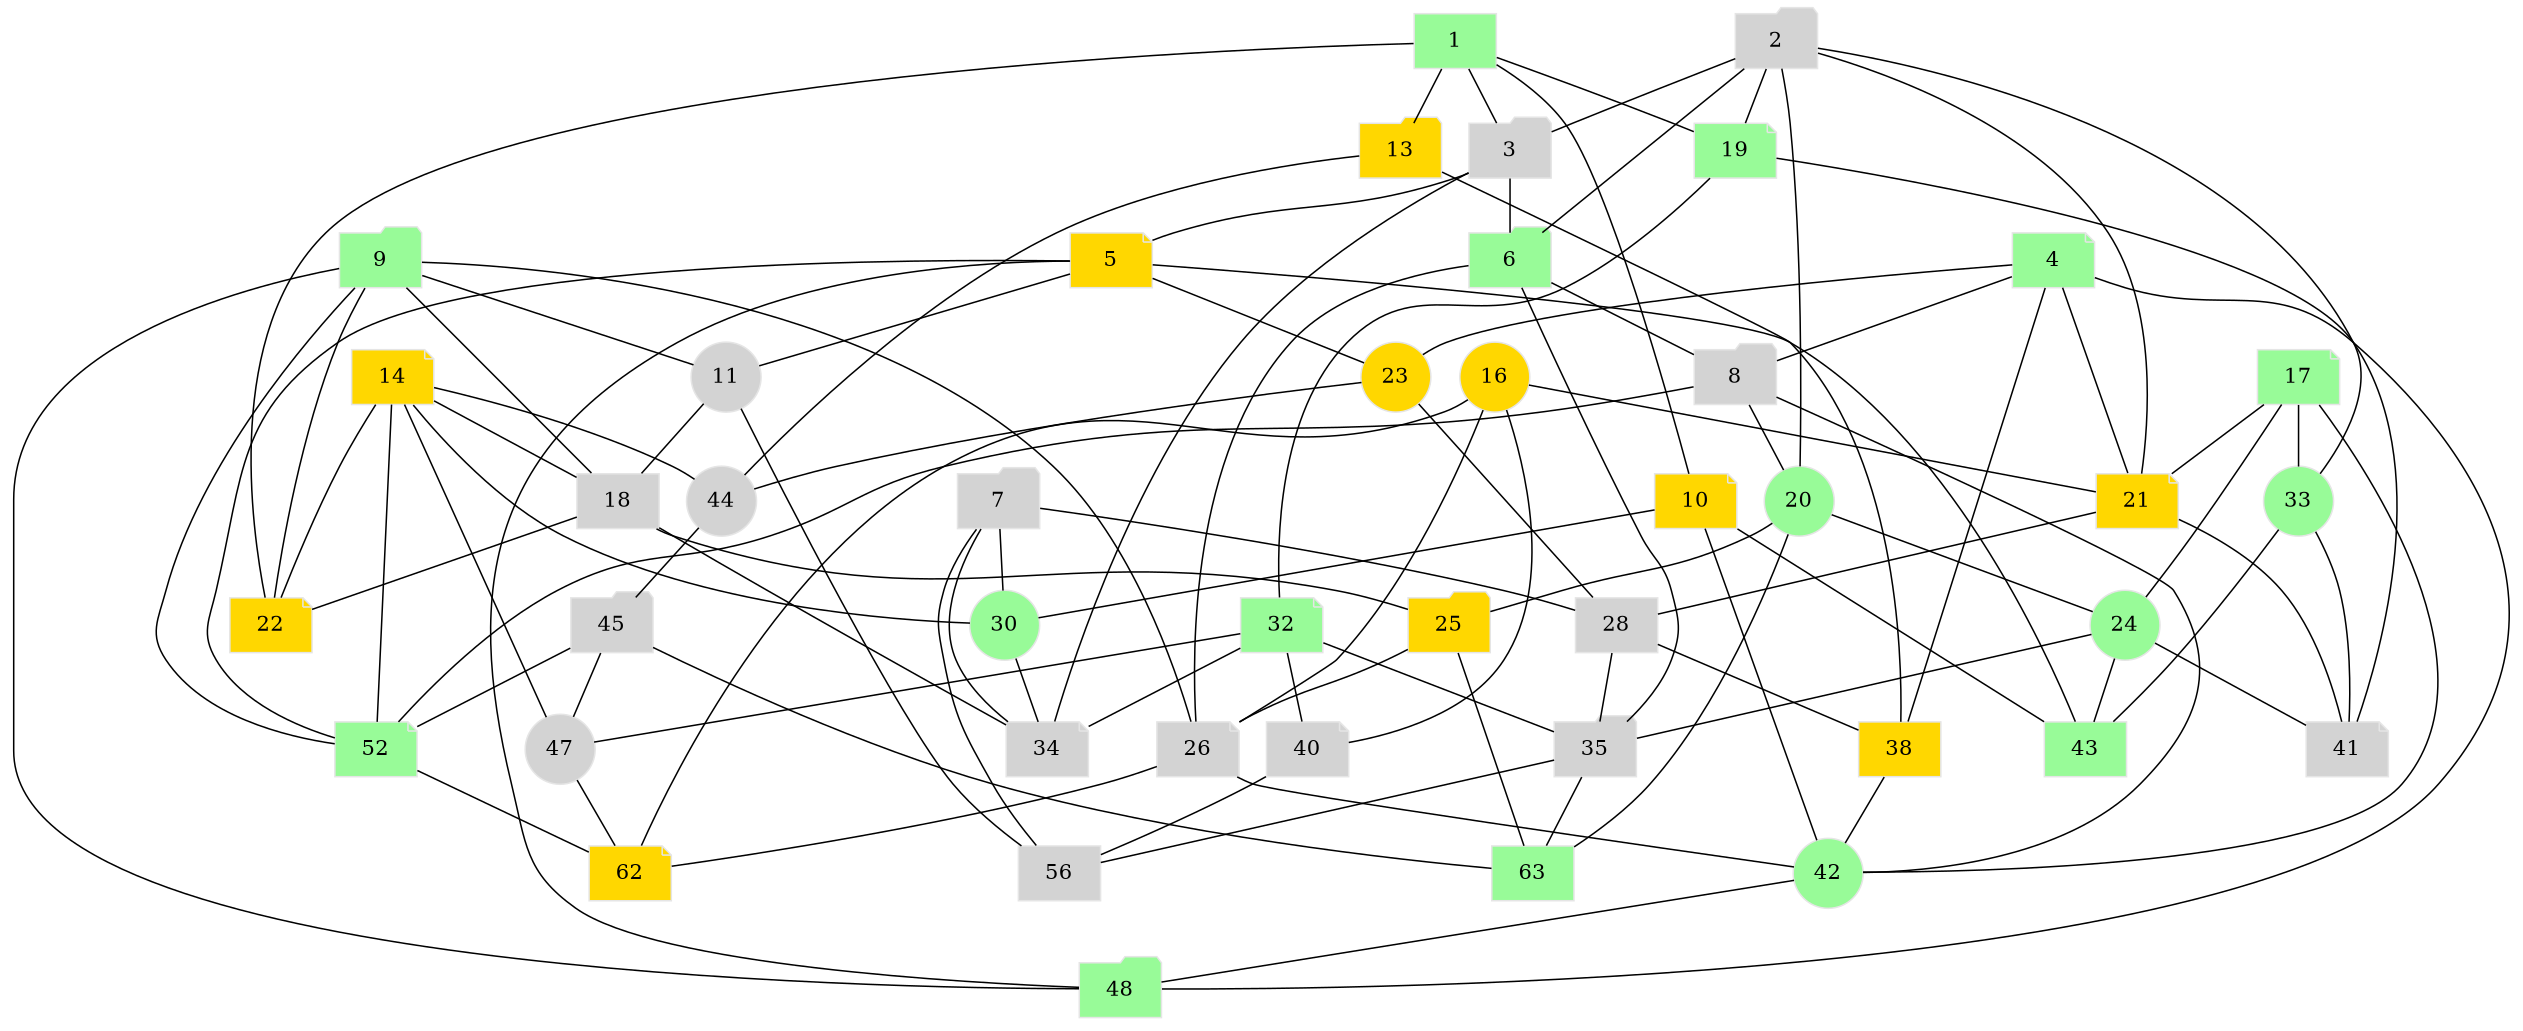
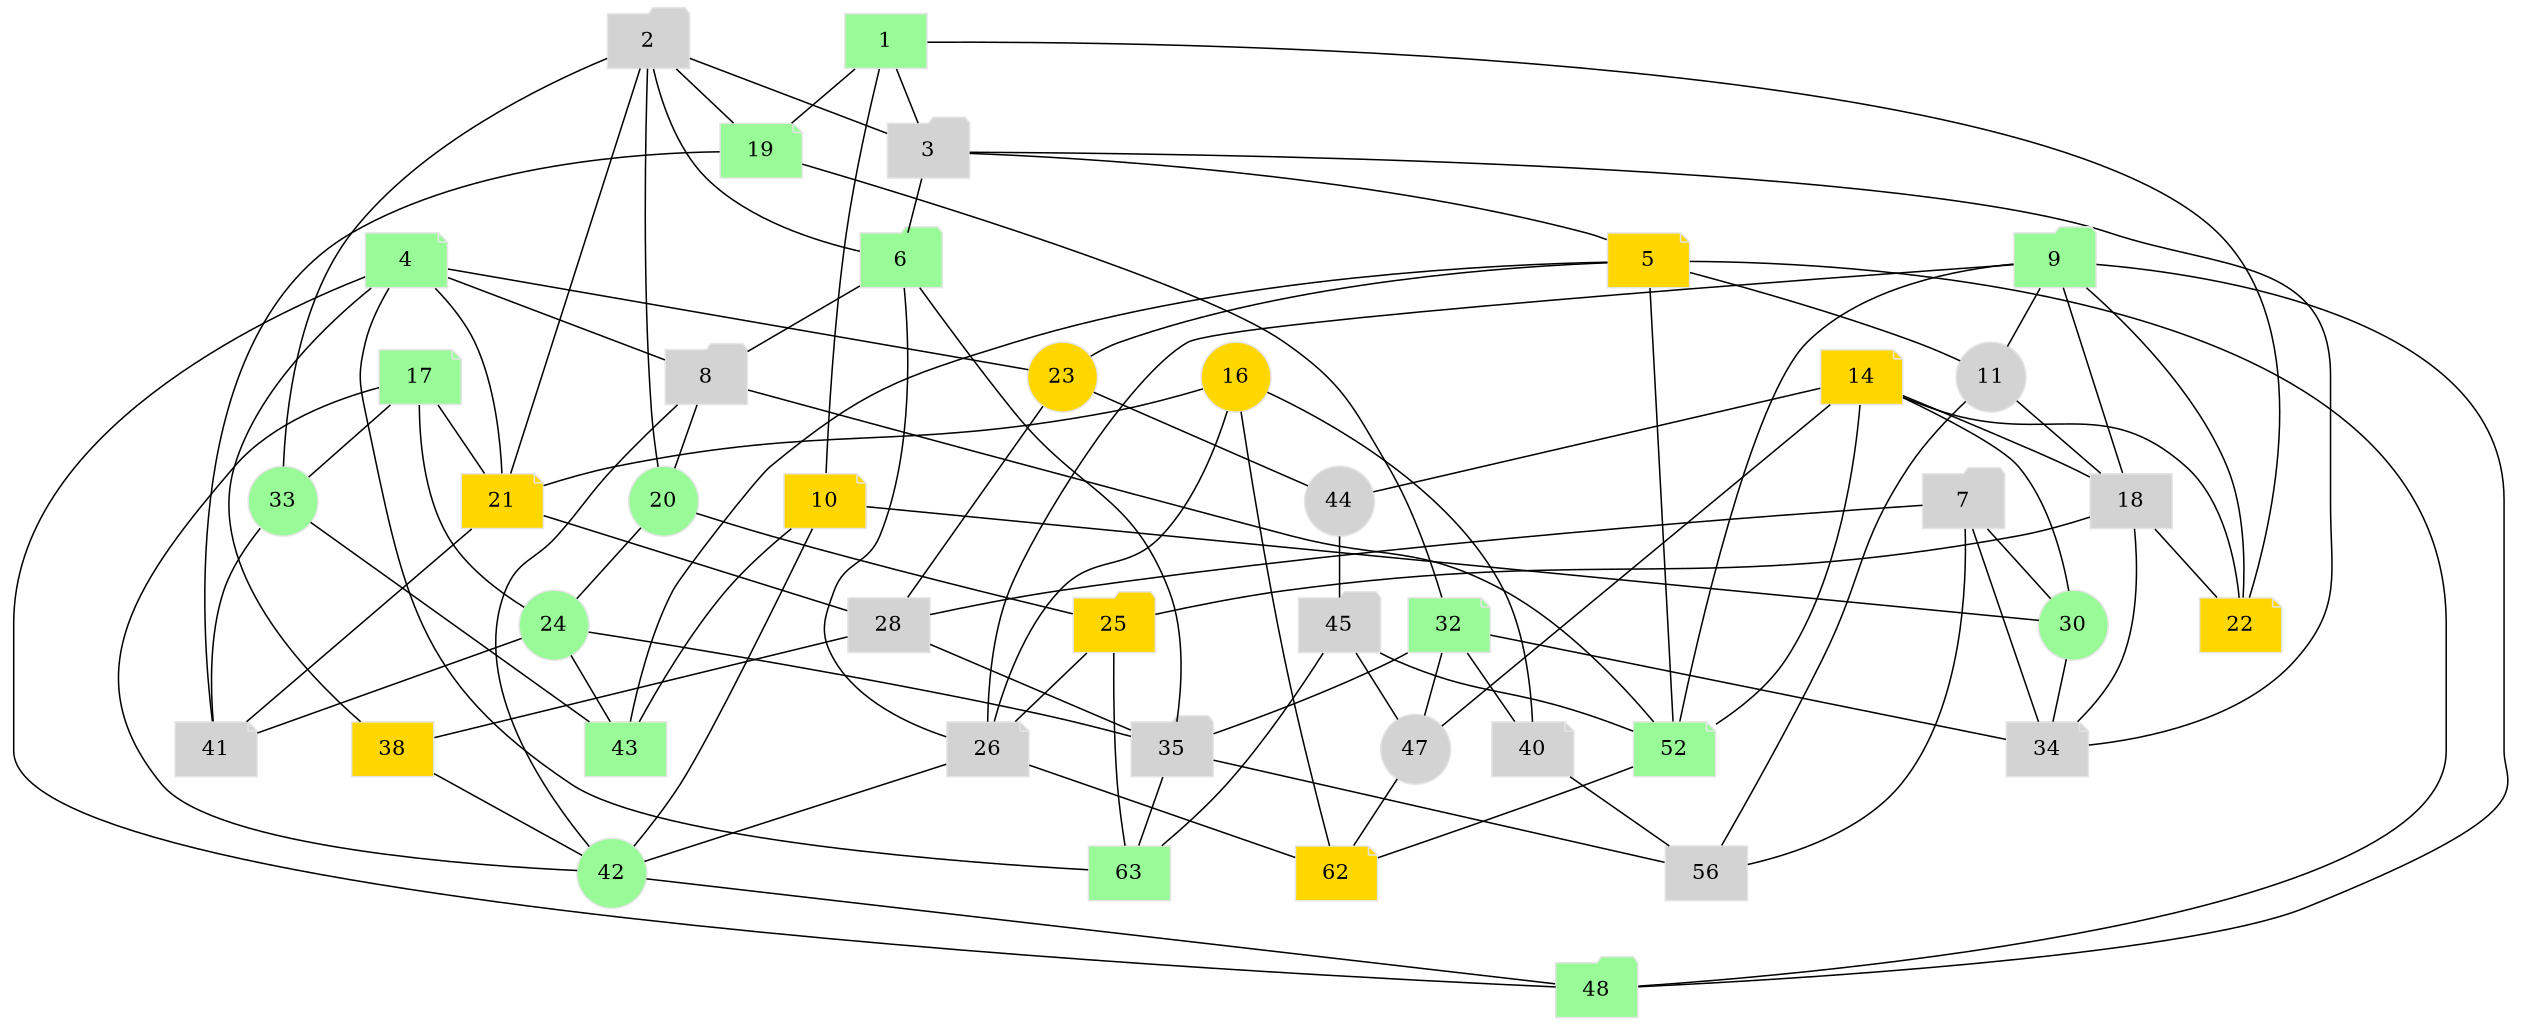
(1400, 151) -> none
(1705, 708) -> (553, 771)
